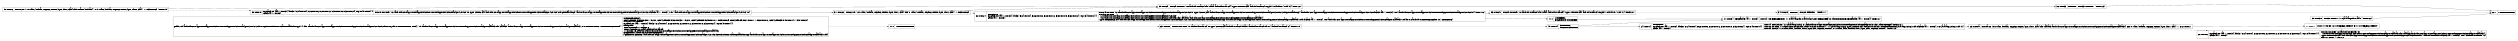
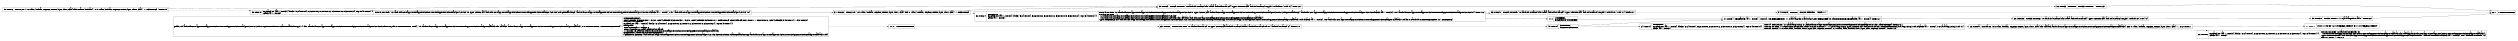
none -> (2081, 19)
